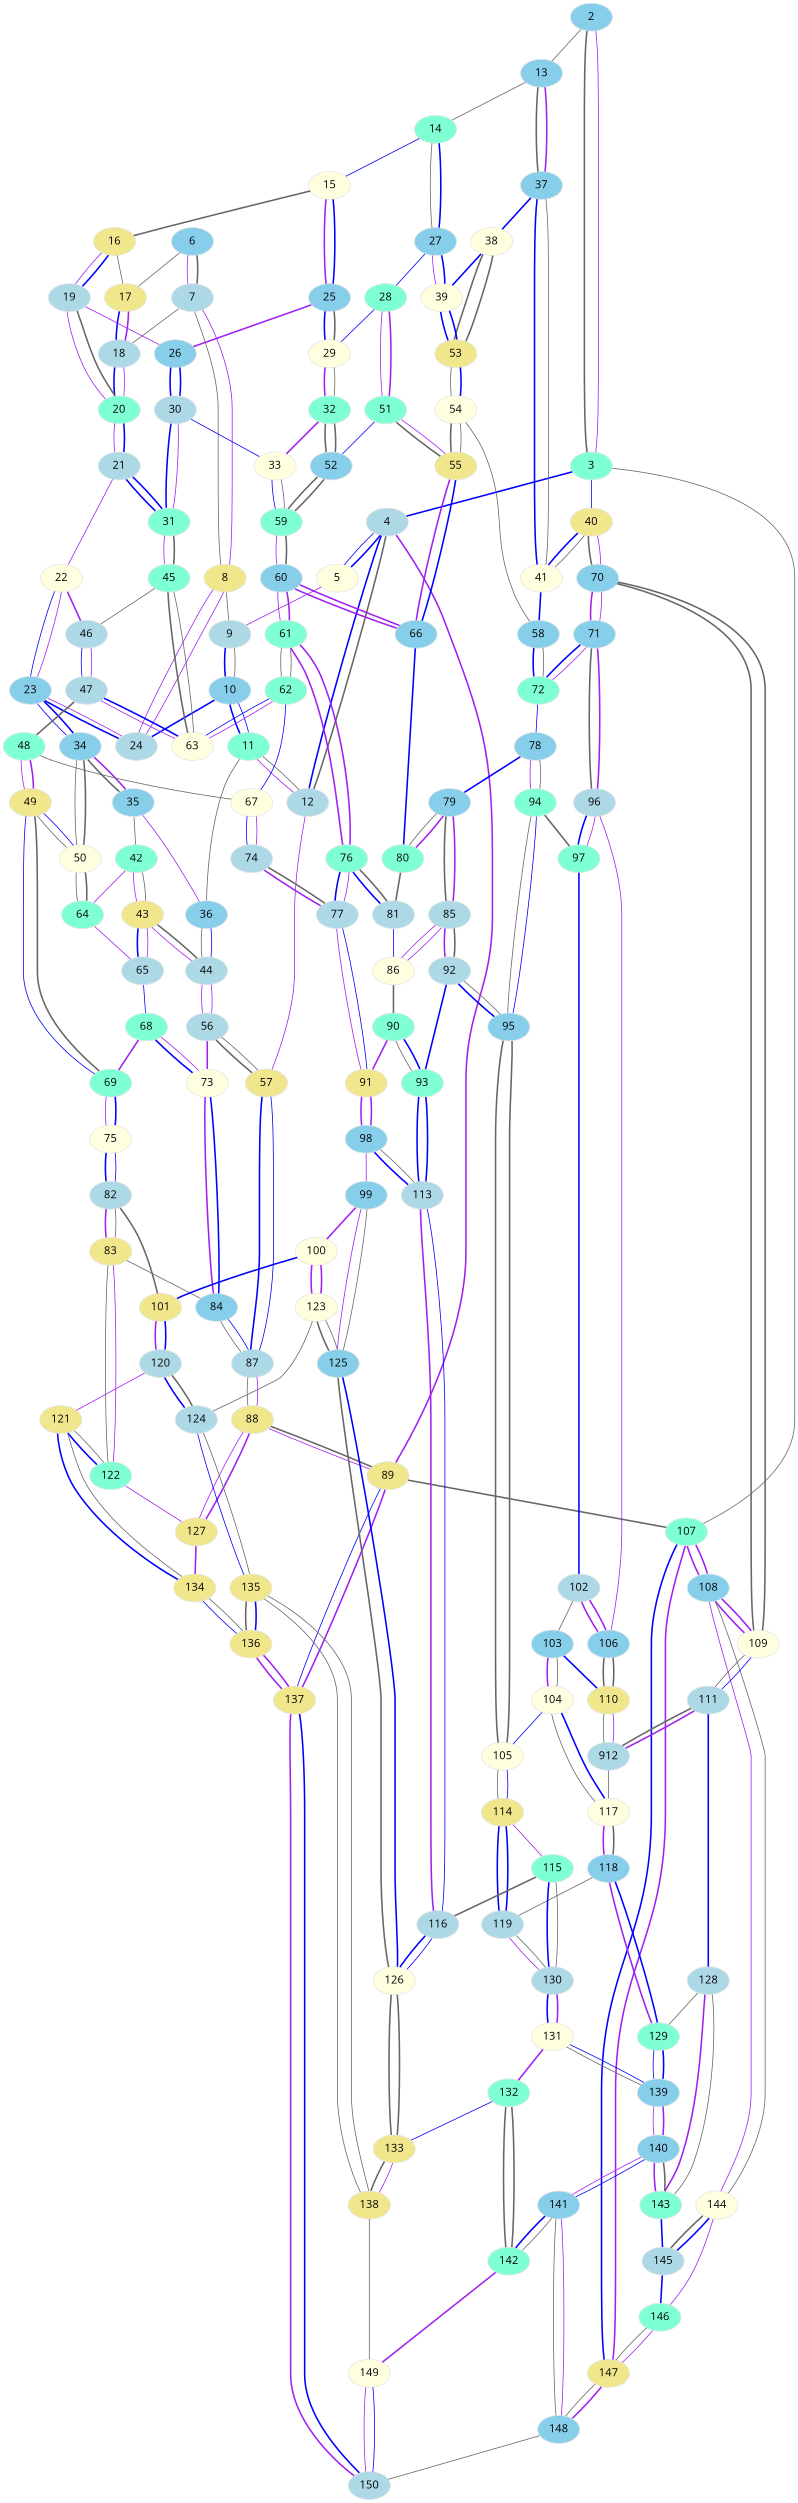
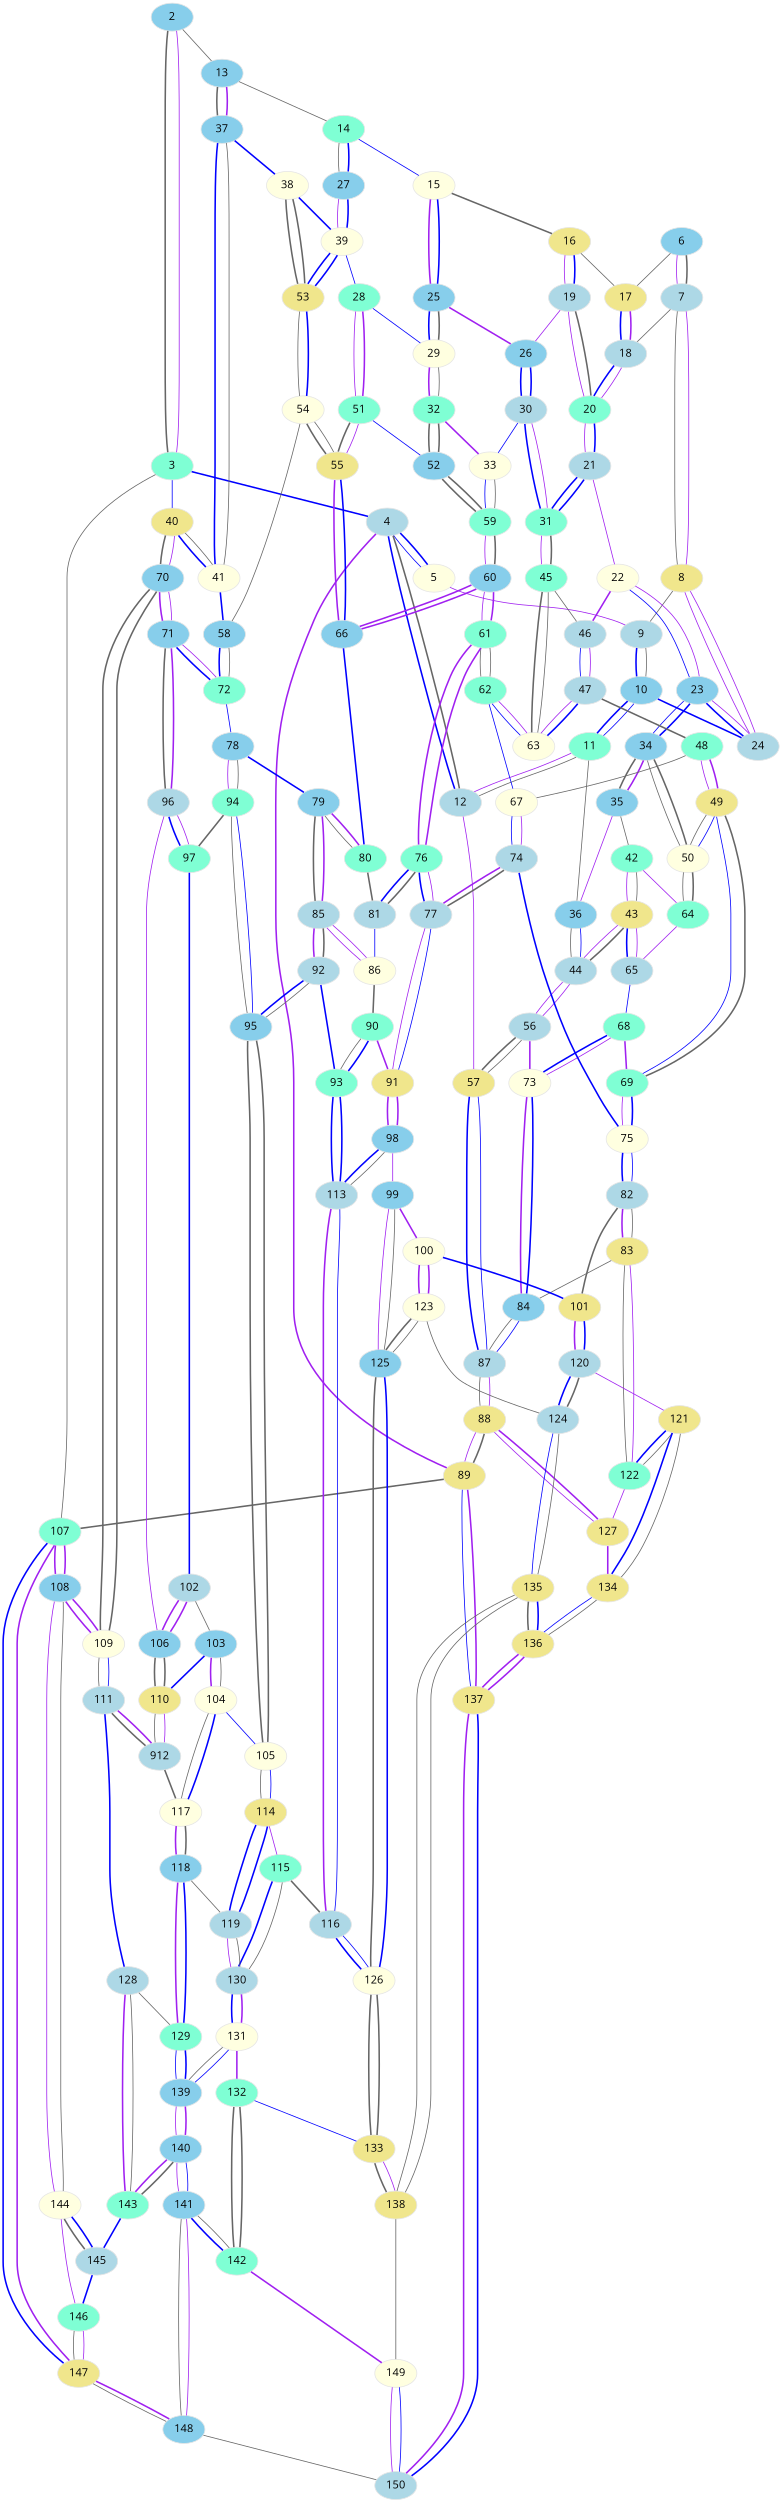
(411, 270) -> (351, 270)
none -> (557, 1012)
(609, 1784) -> (170, 1784)
